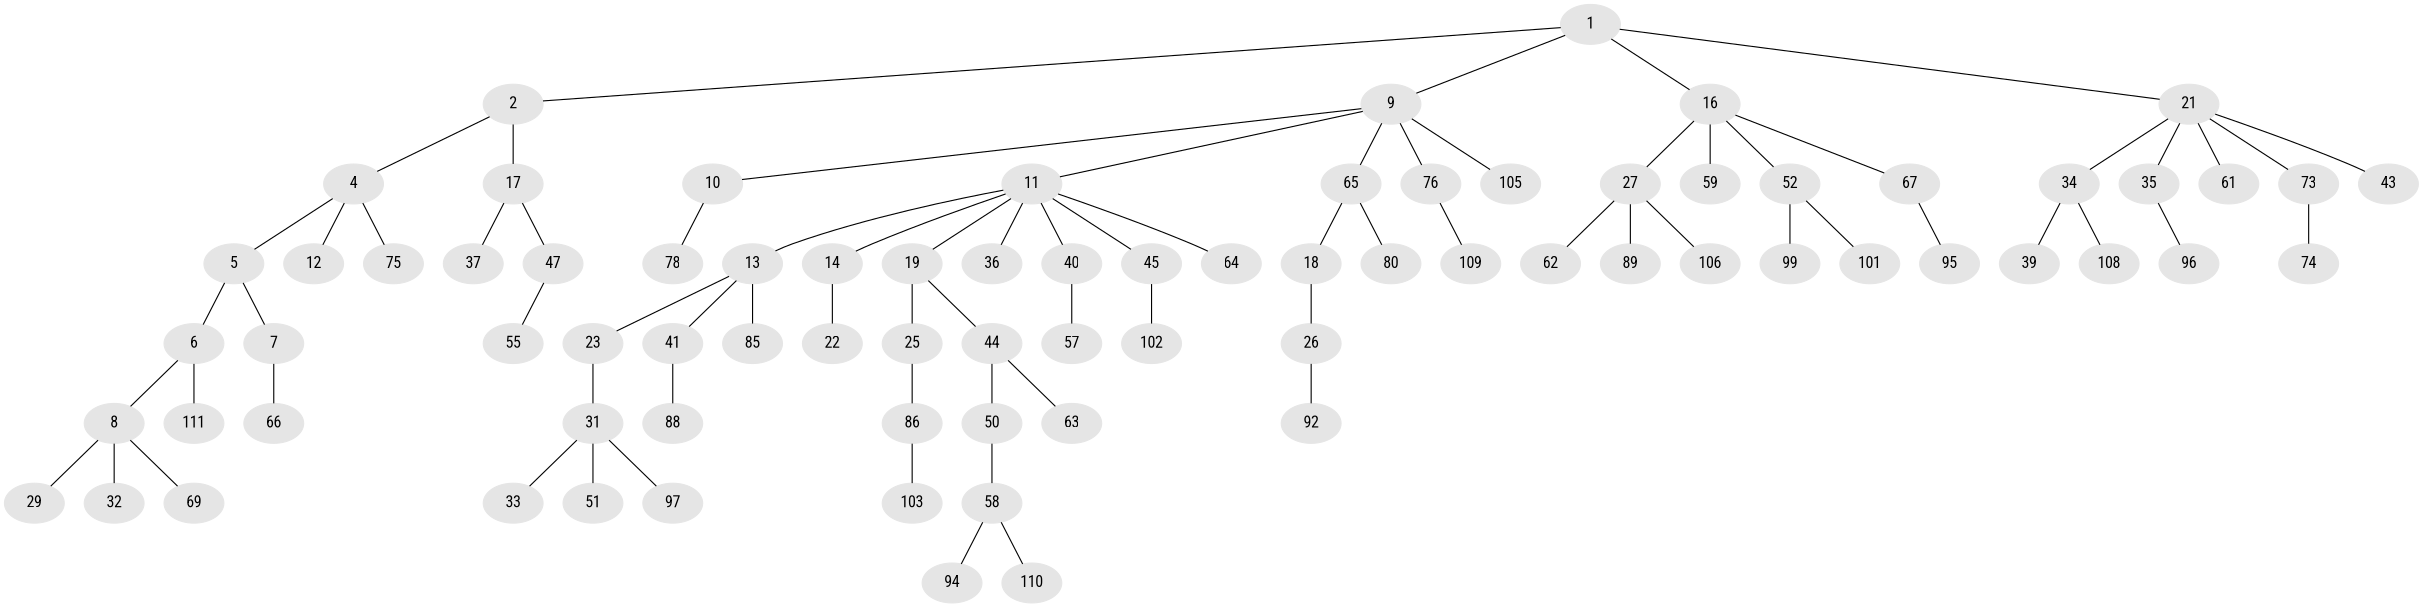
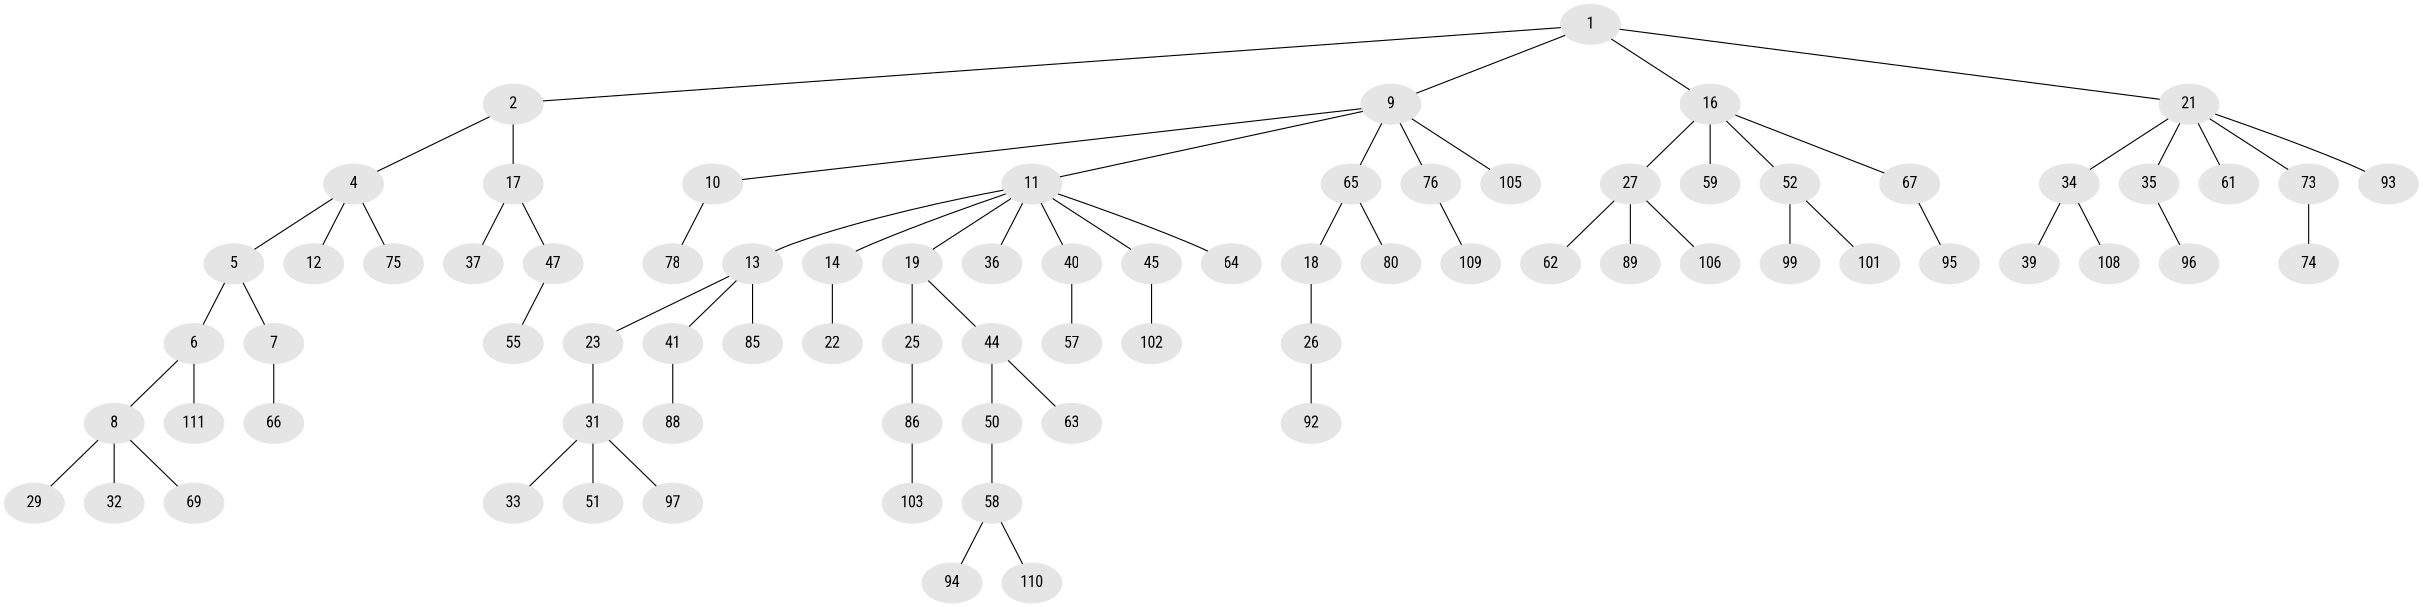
(2388, 184) -> (2388, 184)
